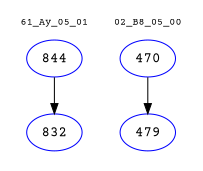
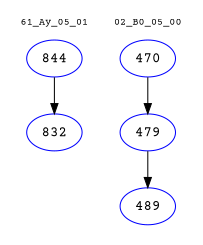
(148, 22) -> (148, 22)
none -> (148, 206)
